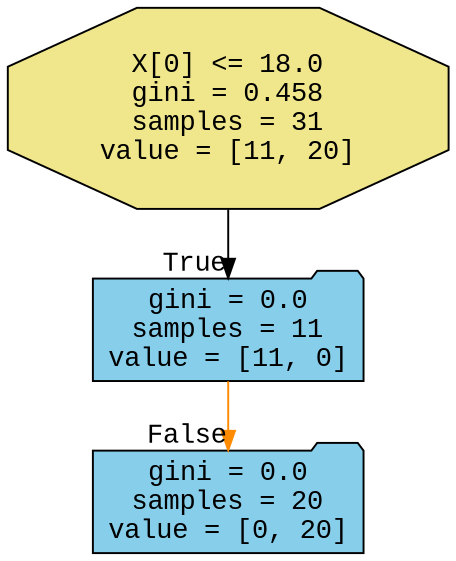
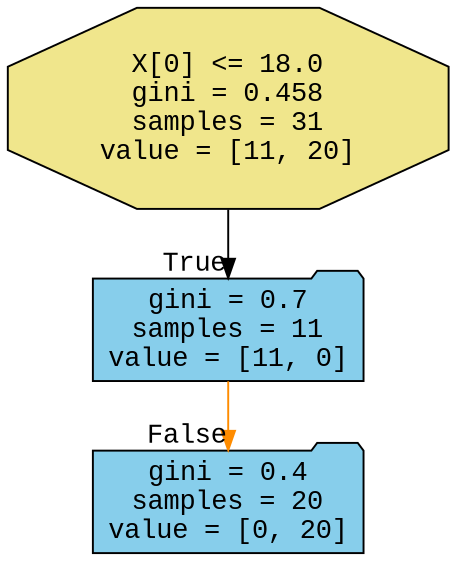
(228, 330) -> (228, 330)
(228, 502) -> (228, 502)
